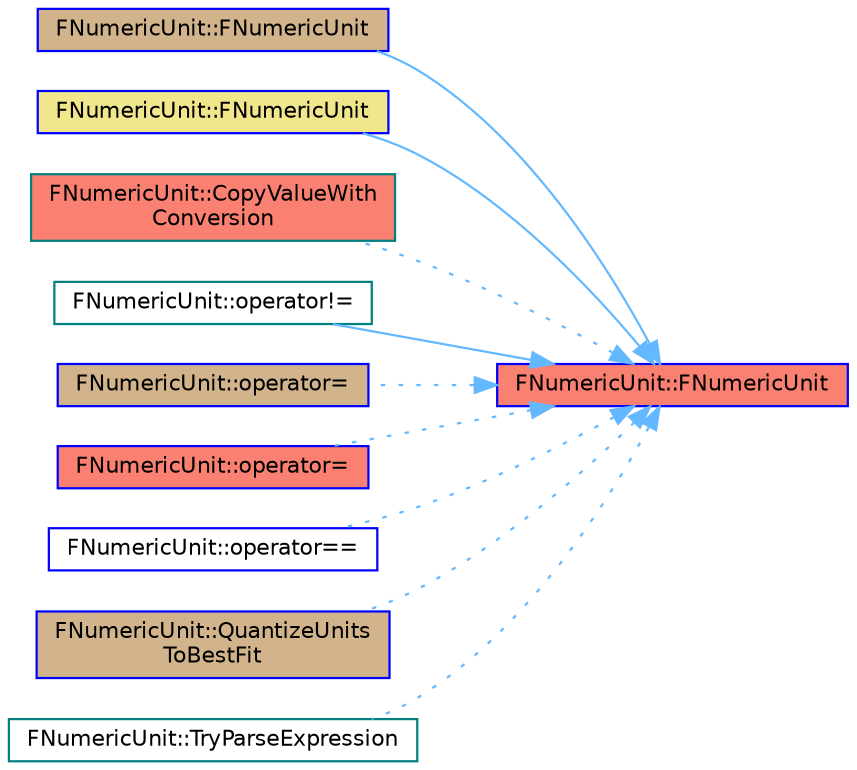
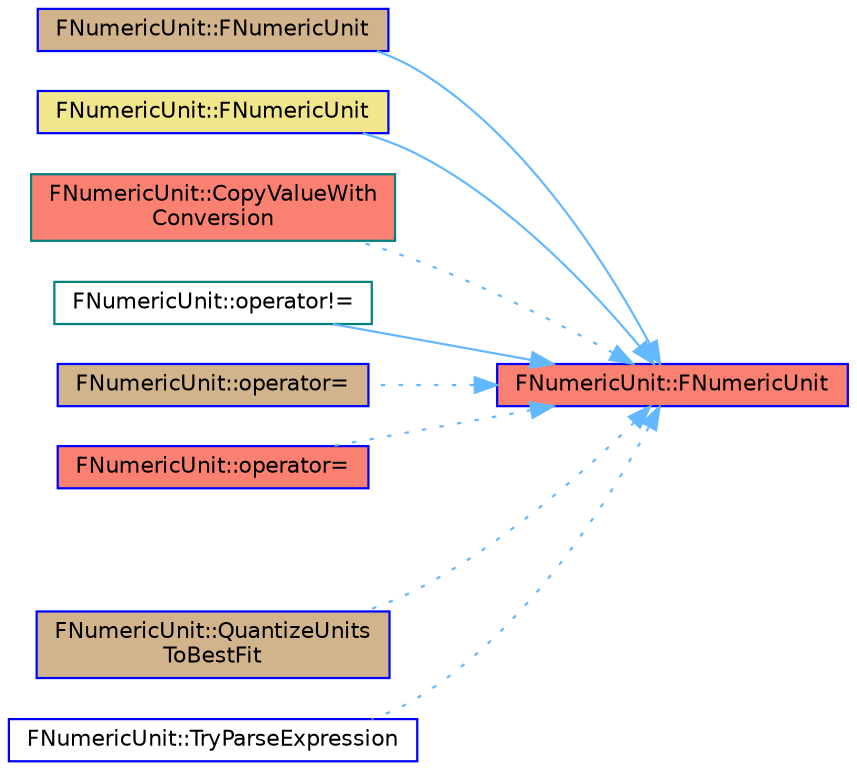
(213, 549) -> none
(213, 740) -> (213, 740)
